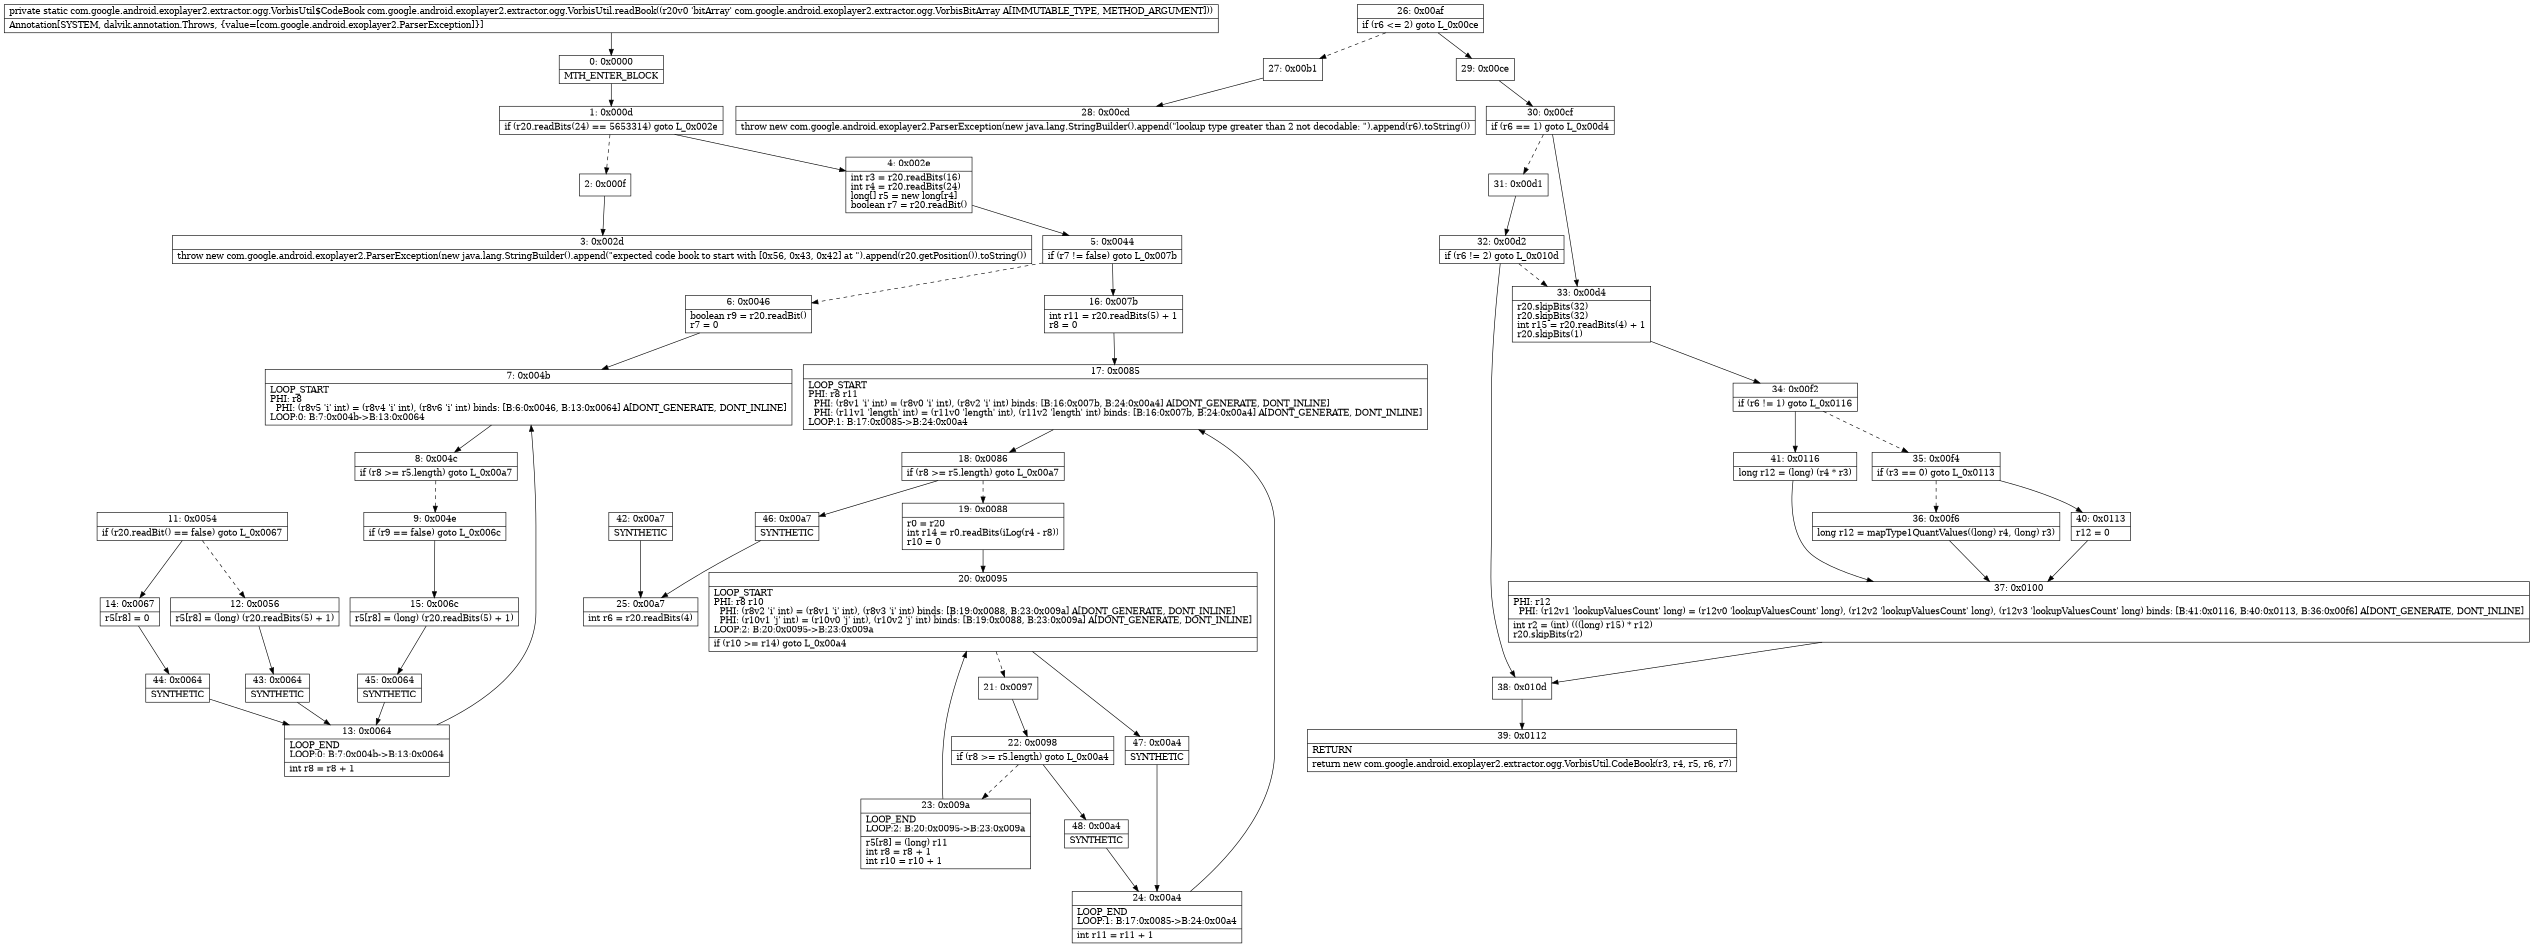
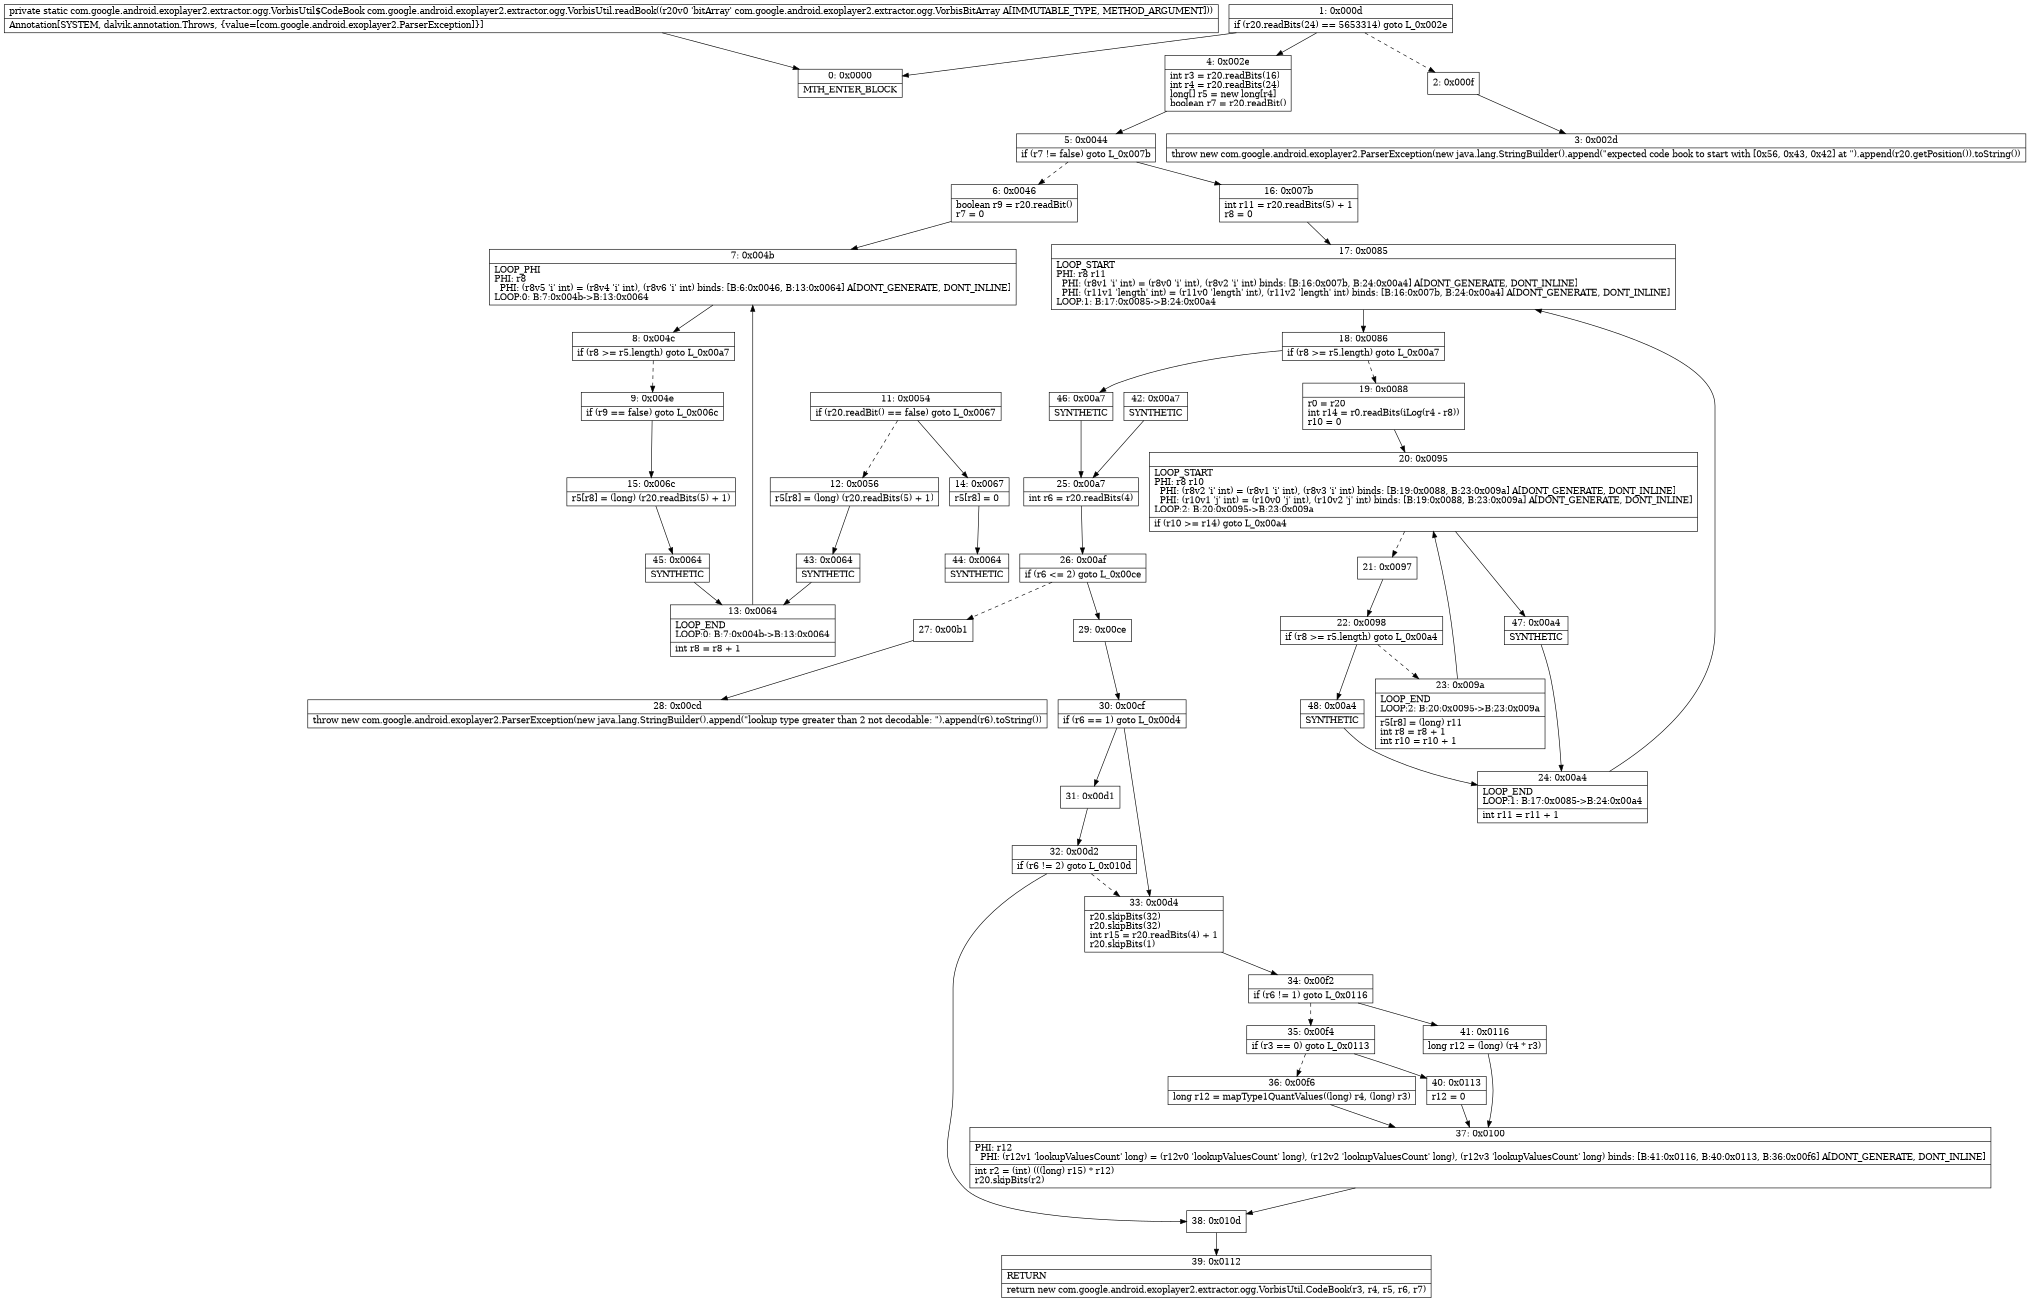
(611, 92) -> (1072, 54)
(1535, 151) -> (1107, 754)
(300, 390) -> (518, 270)
none -> (1082, 527)
(246, 711) -> none
